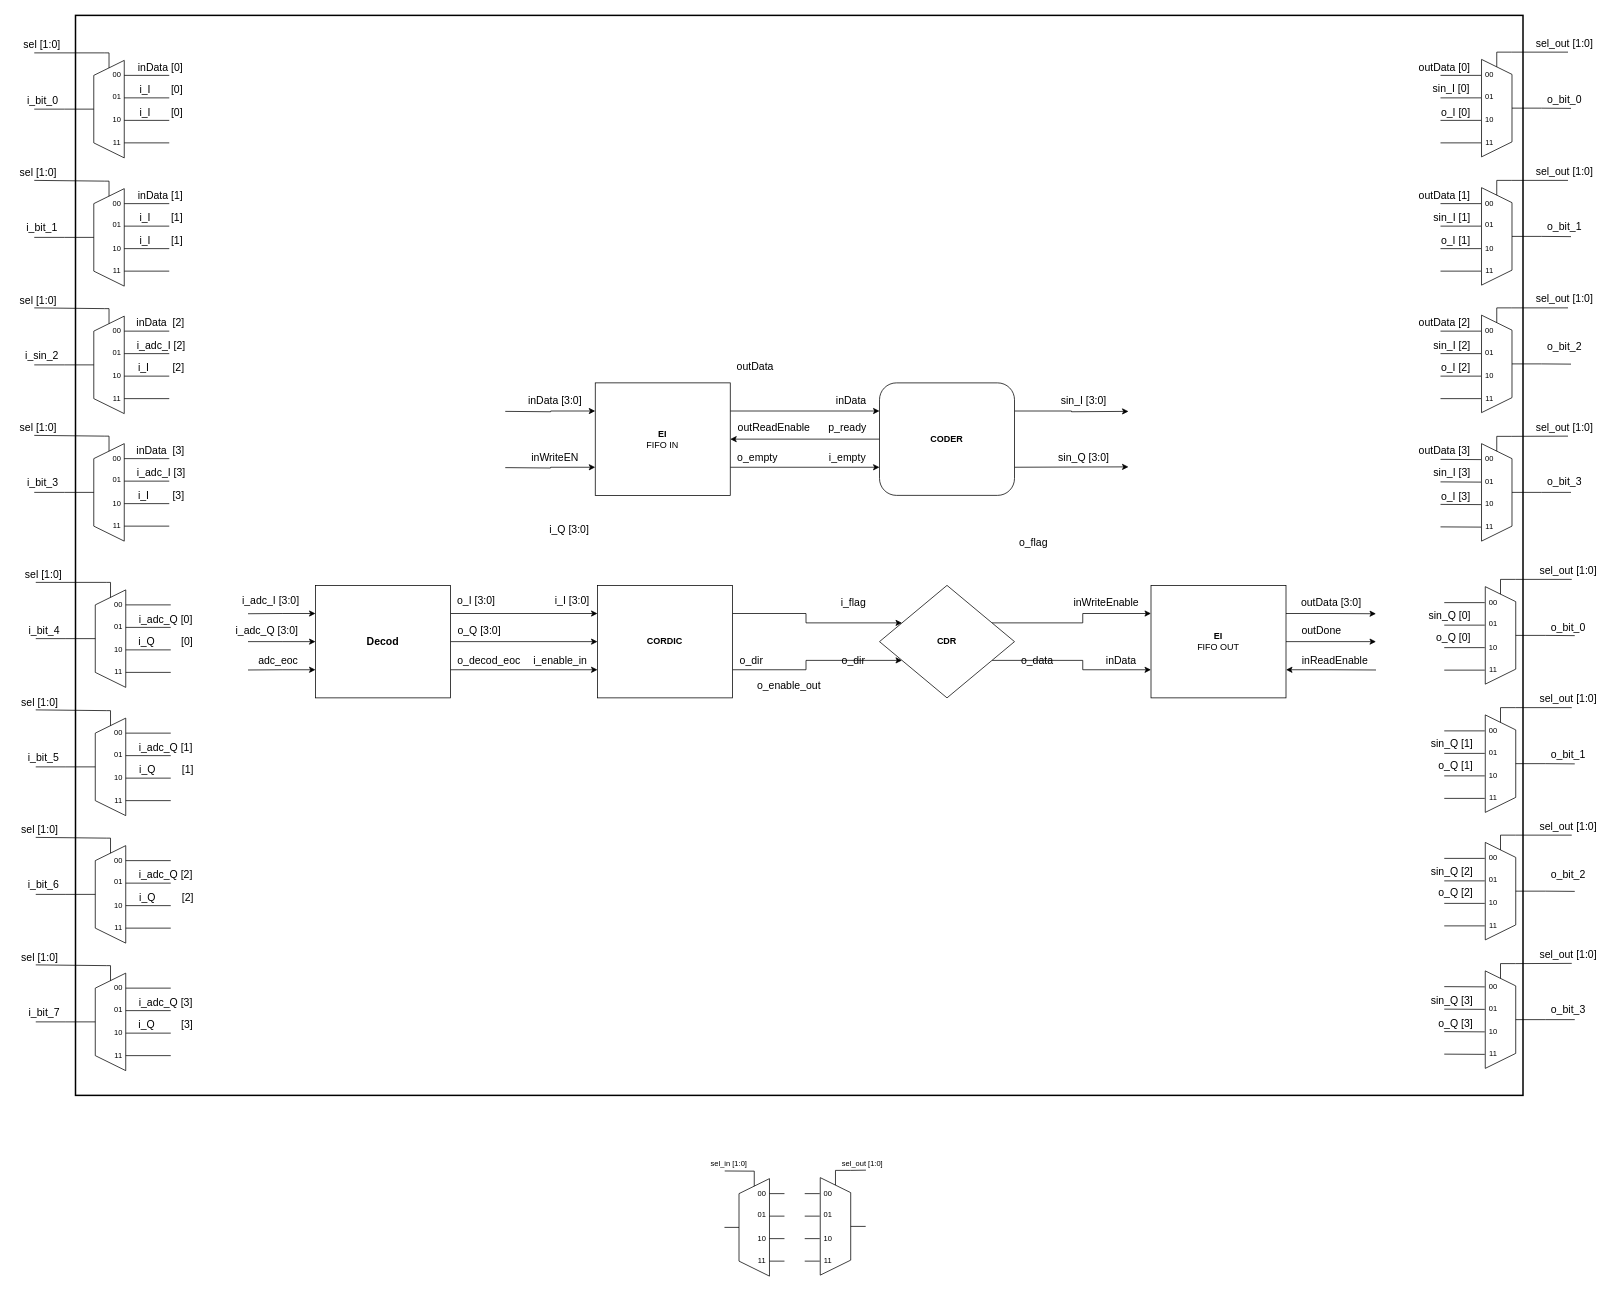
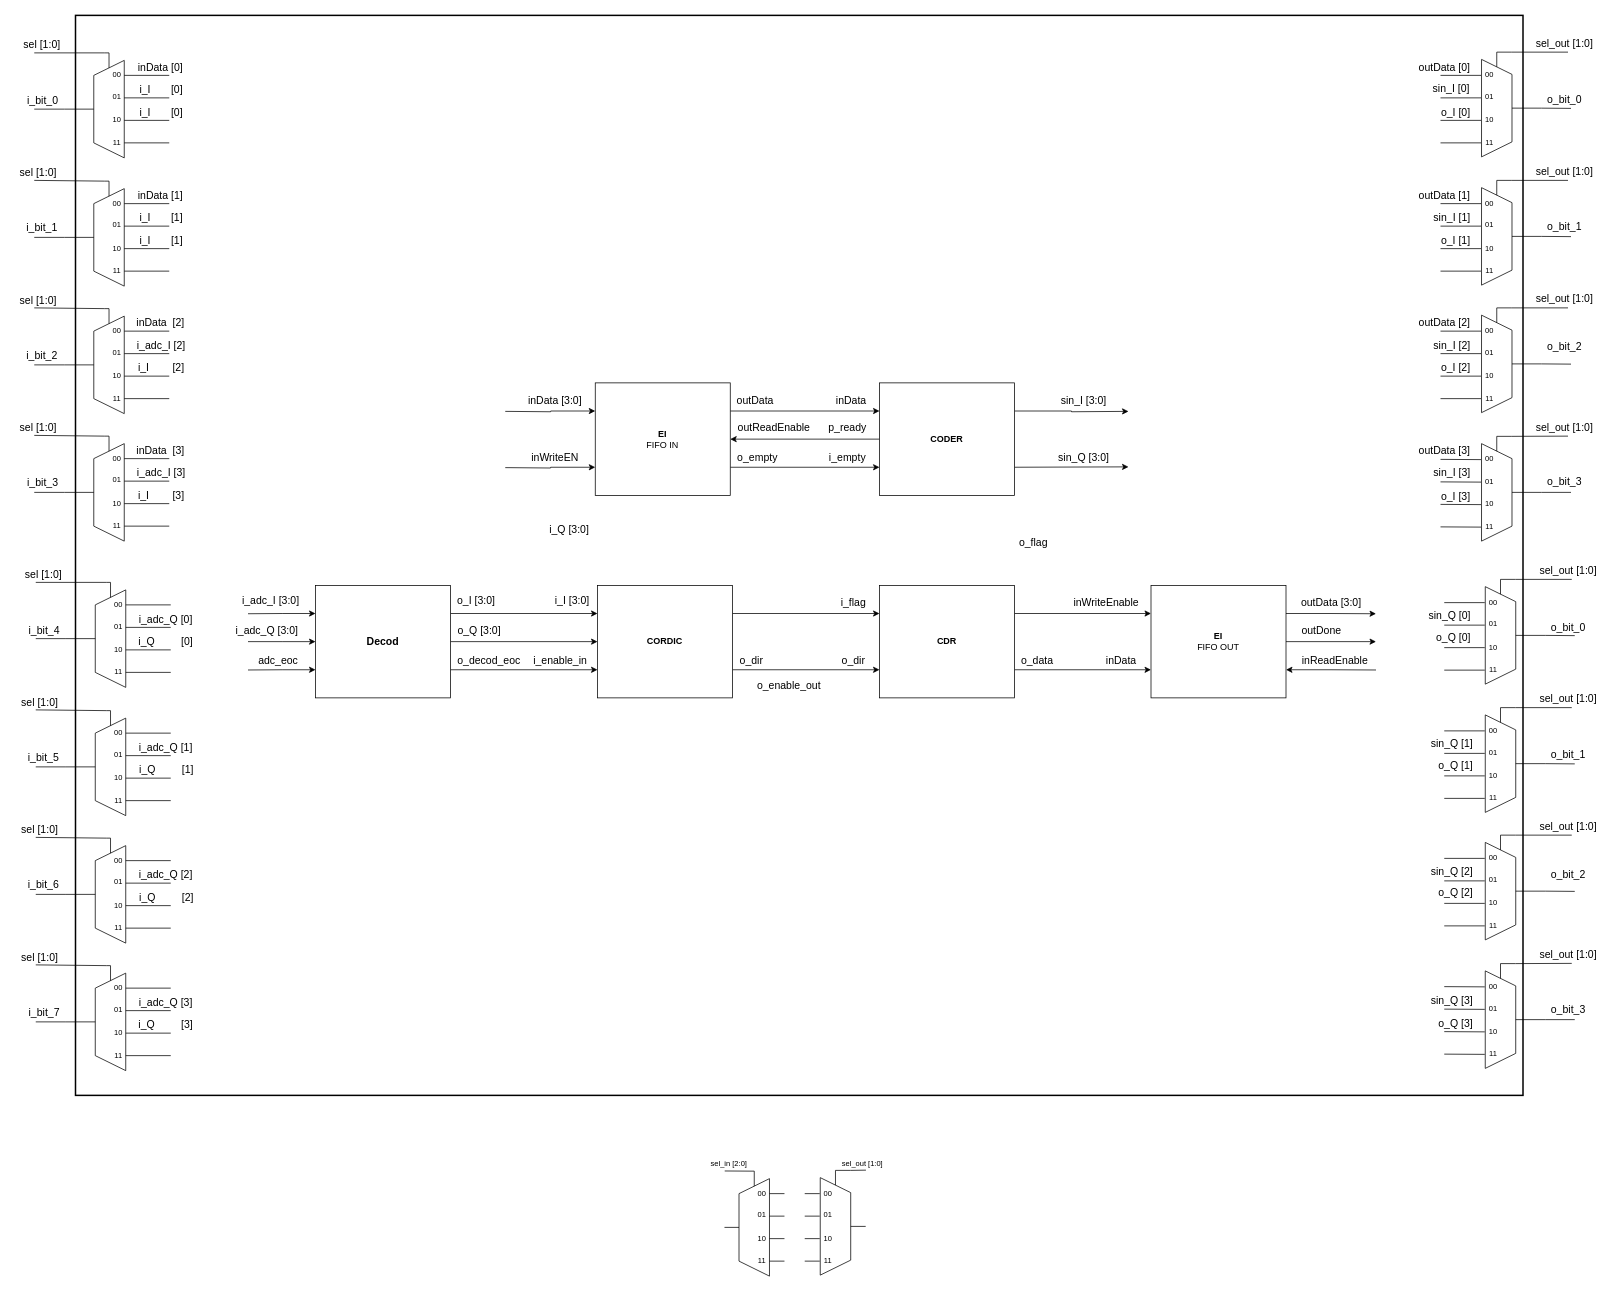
(42, 355) -> (42, 355)
(755, 366) -> (755, 400)
(947, 439) -> (947, 439)
(947, 642) -> (947, 642)
(729, 1163) -> (729, 1163)
